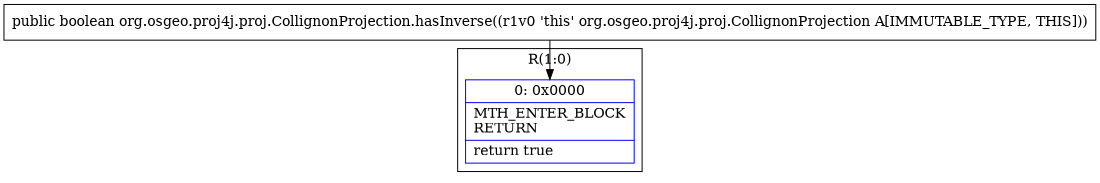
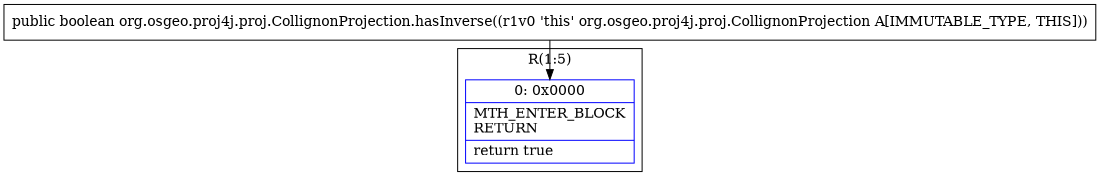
(550, 60) -> (550, 60)
